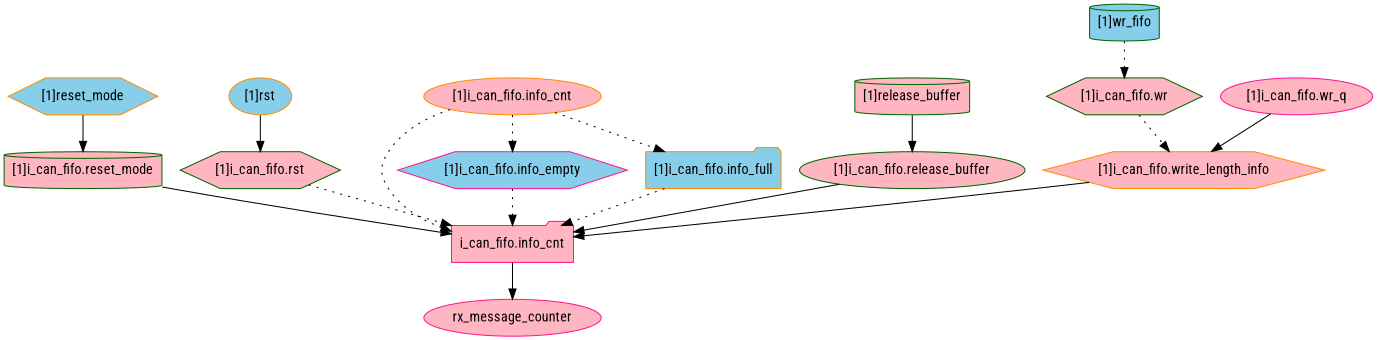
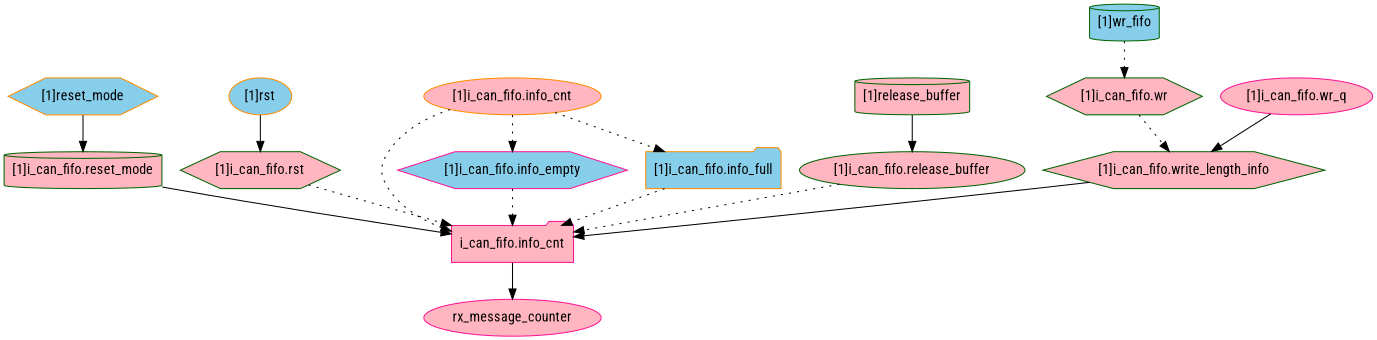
(1184, 170) -> (1184, 170)
(712, 207) -> (712, 207)
